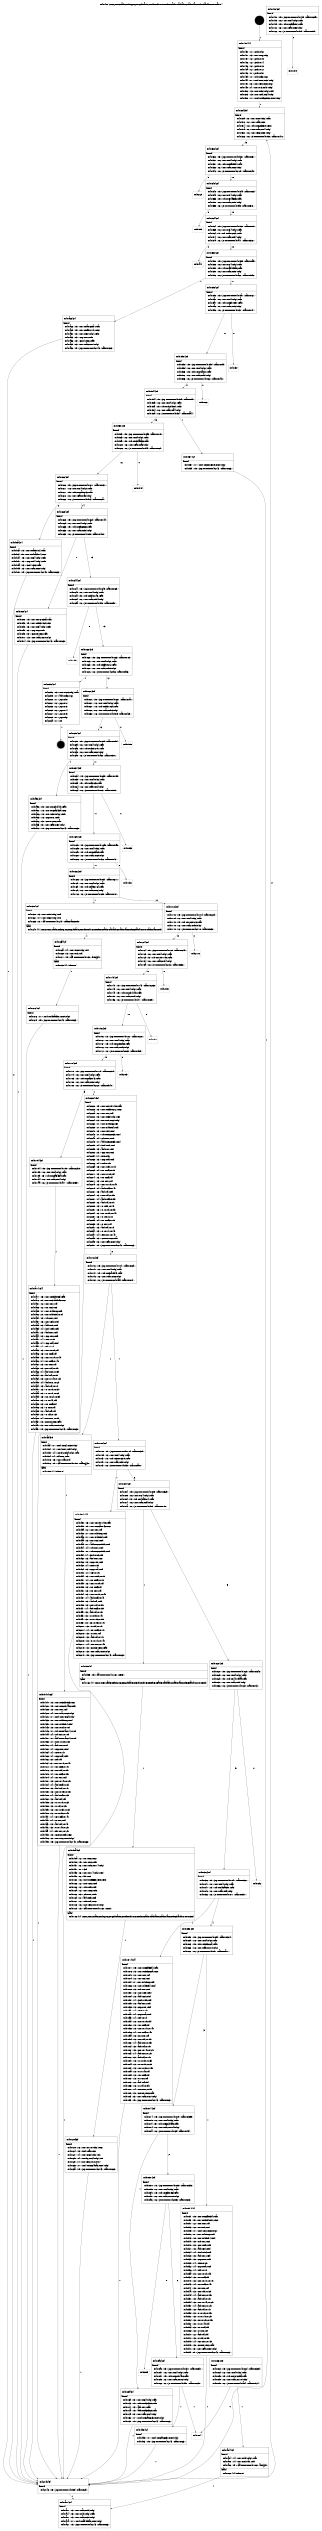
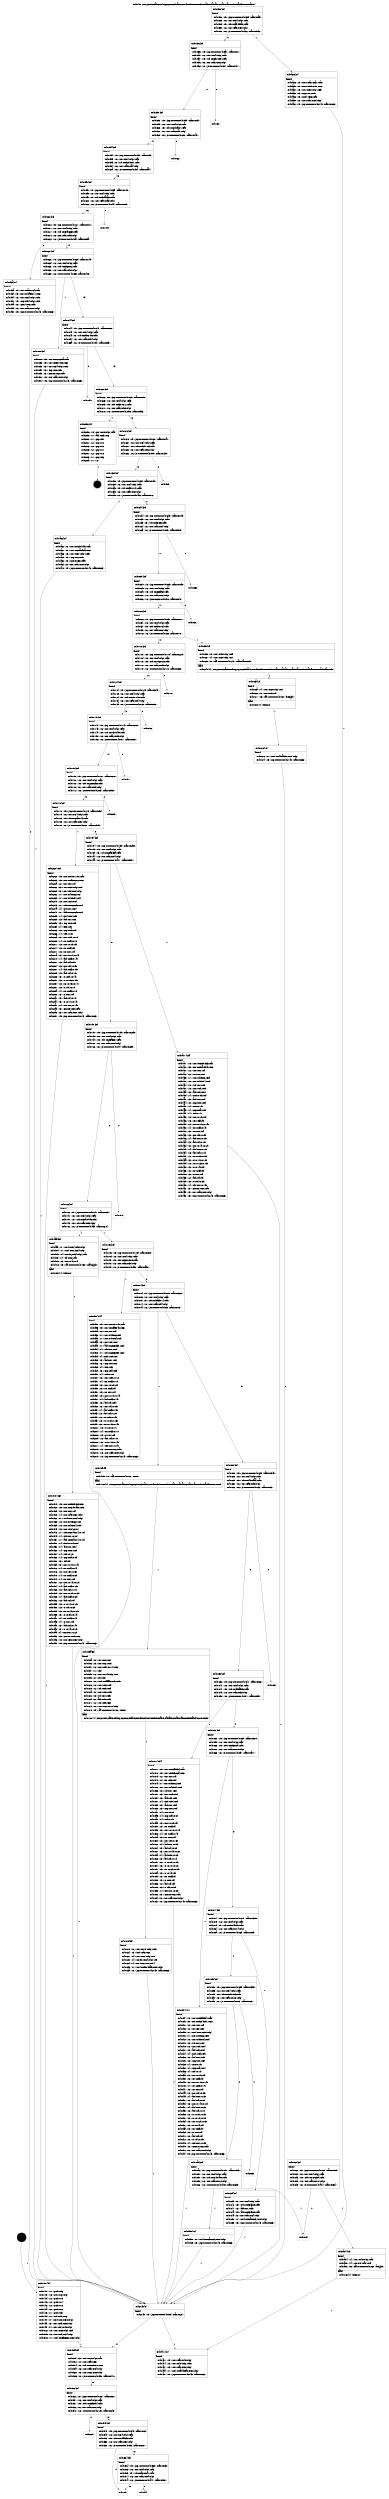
(231, 246) -> (128, 2486)
(208, 463) -> none
none -> (111, 942)
(111, 1251) -> (98, 1125)
